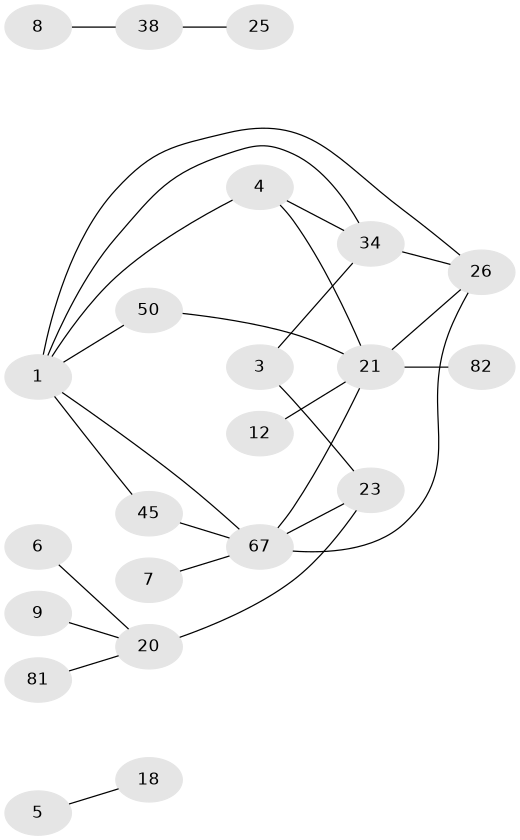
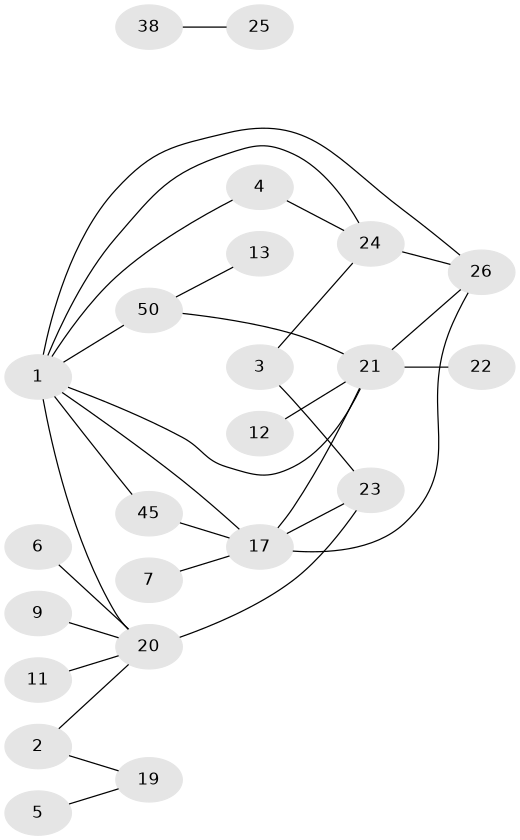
(38, 27) -> none
(371, 244) -> (371, 244)
none -> (260, 254)
(325, 272) -> (224, 466)
(482, 367) -> (482, 367)
none -> (74, 519)
(260, 547) -> (260, 547)
(38, 680) -> (38, 680)
none -> (38, 747)
(149, 780) -> (149, 780)
